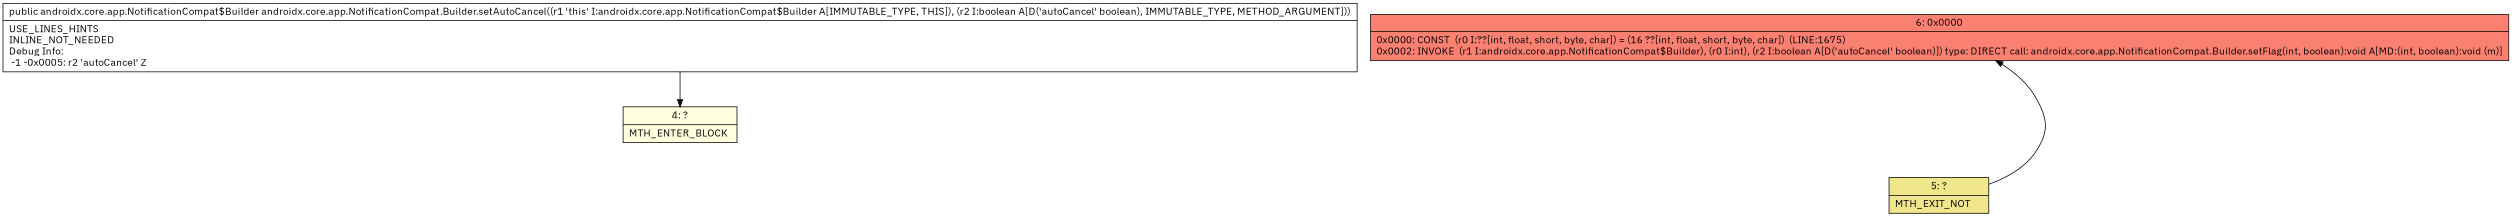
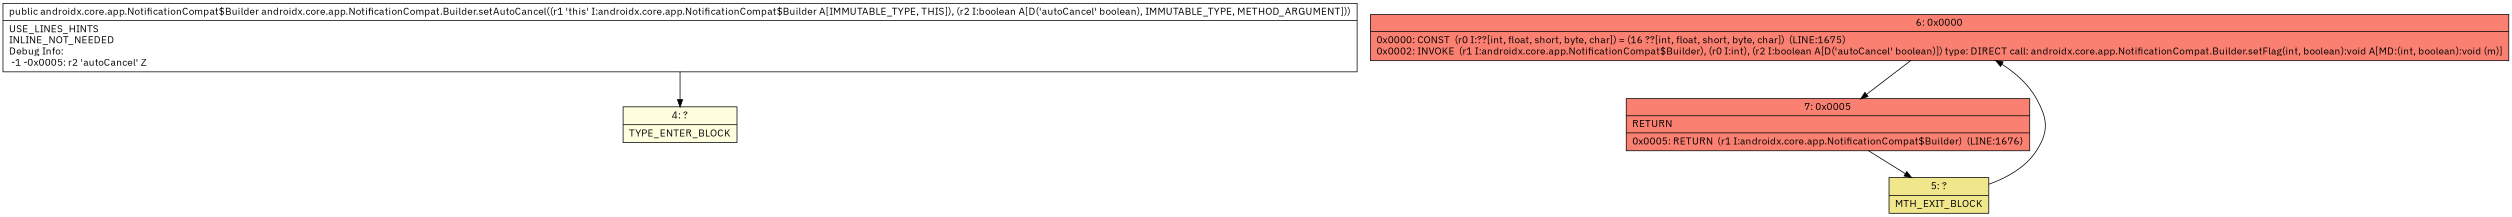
none -> (1828, 125)
(679, 133) -> (680, 133)
(1933, 204) -> (1939, 204)
